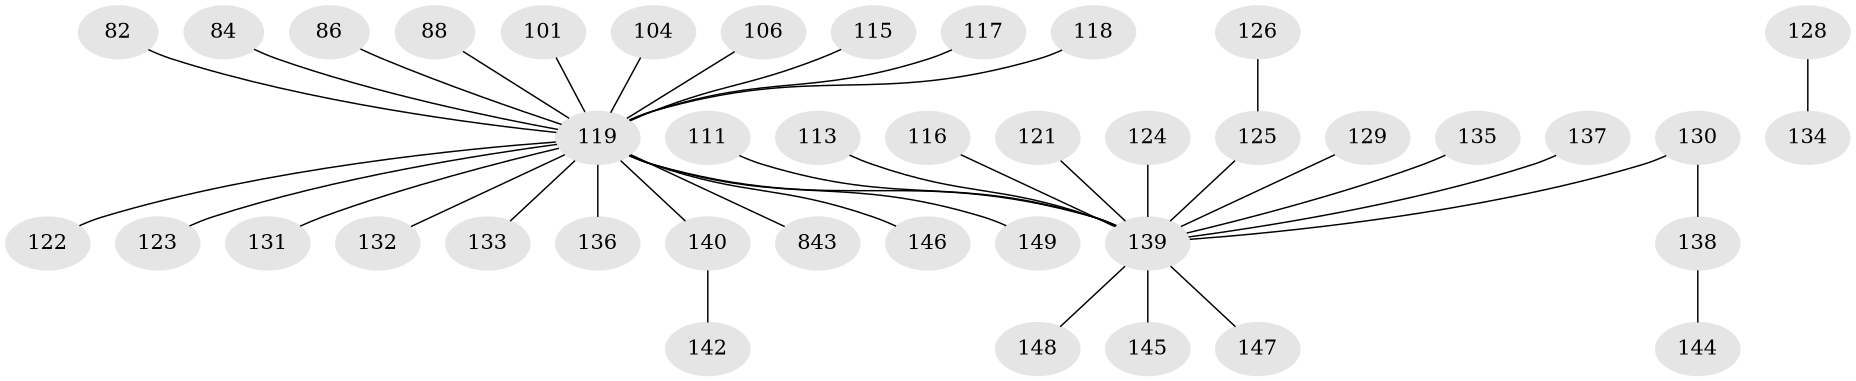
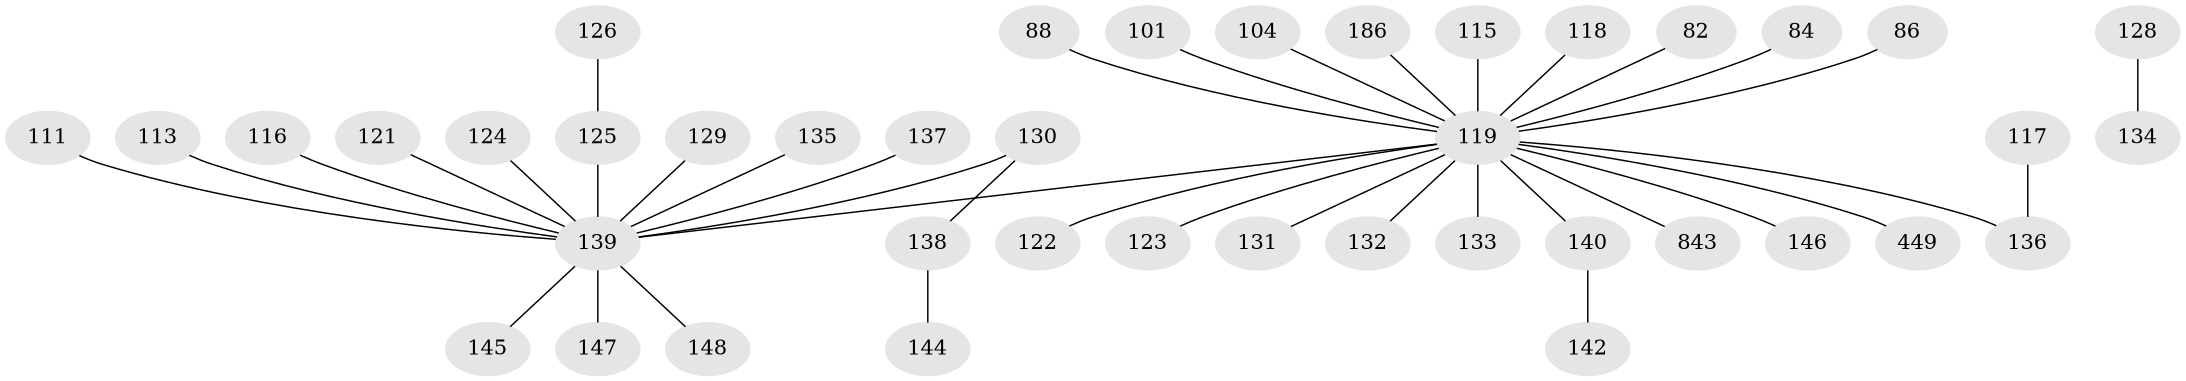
(764, 32) -> (1368, 32)
(865, 75) -> (2028, 191)
(1038, 243) -> (1918, 243)
